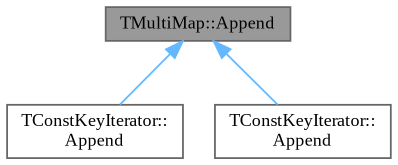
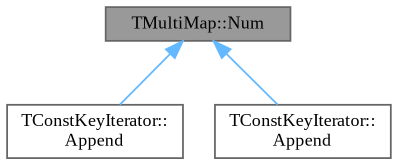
(198, 24) -> (198, 24)
